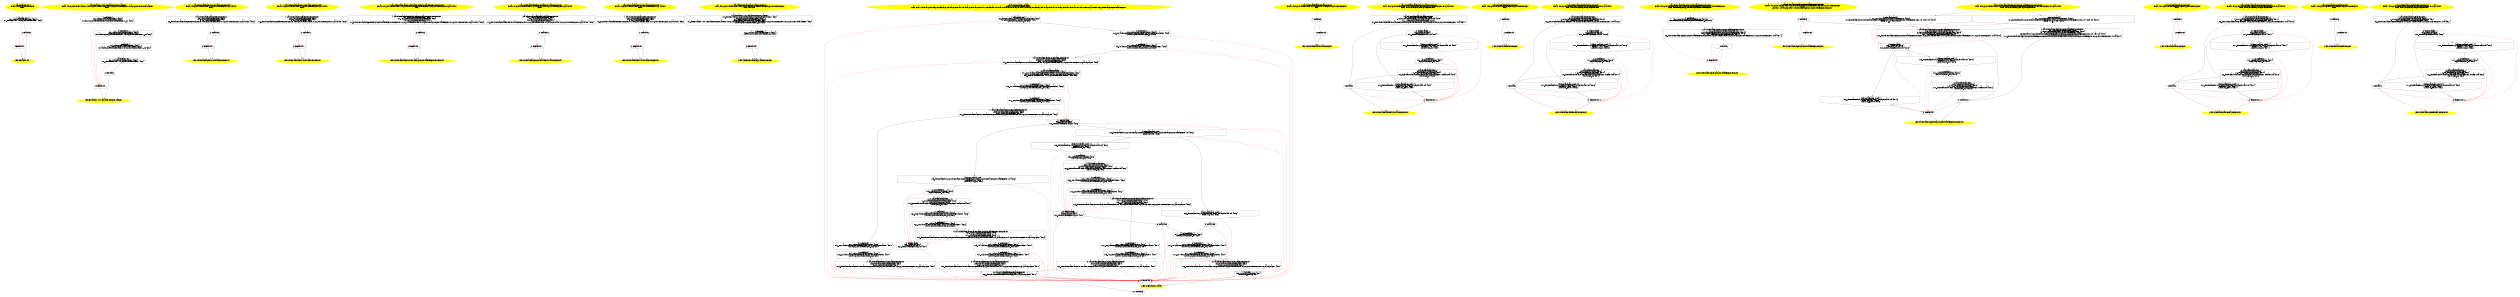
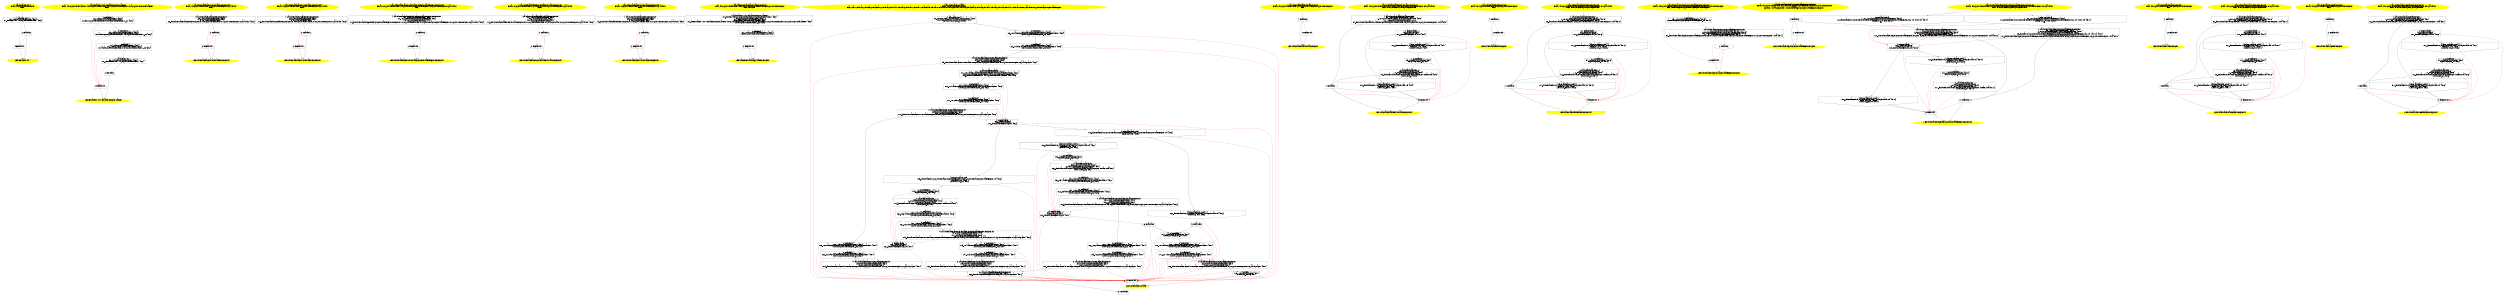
(23, 61) -> (23, 61)
(1571, 113) -> (1576, 113)
